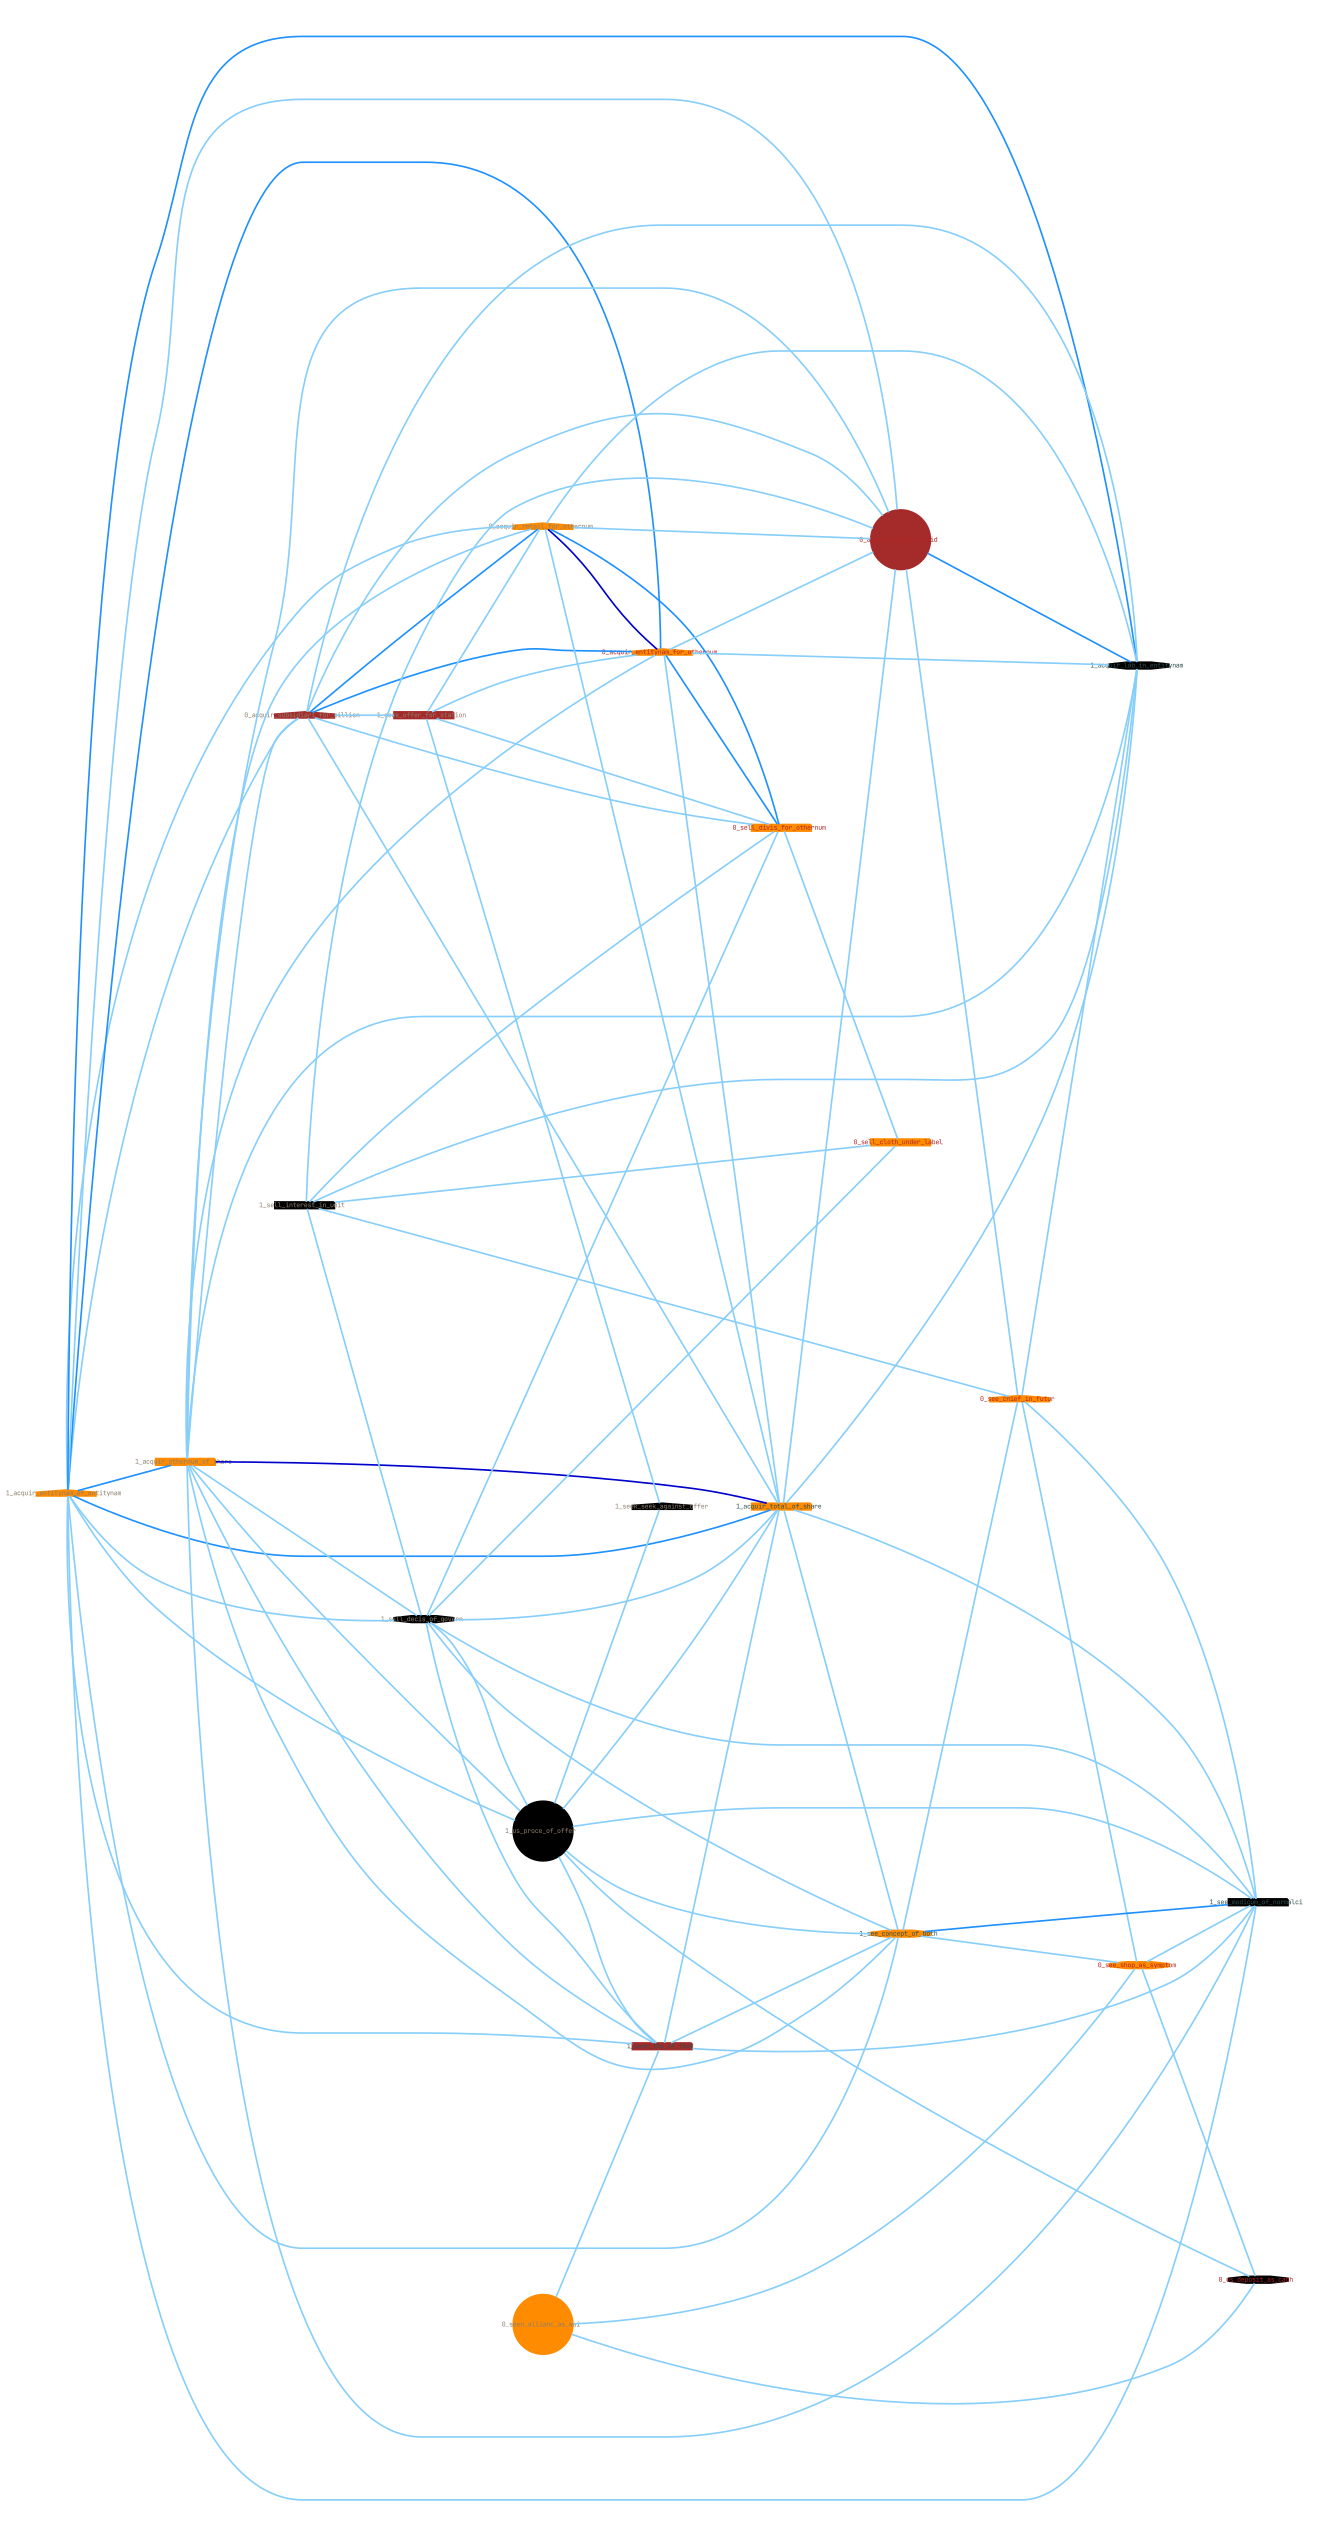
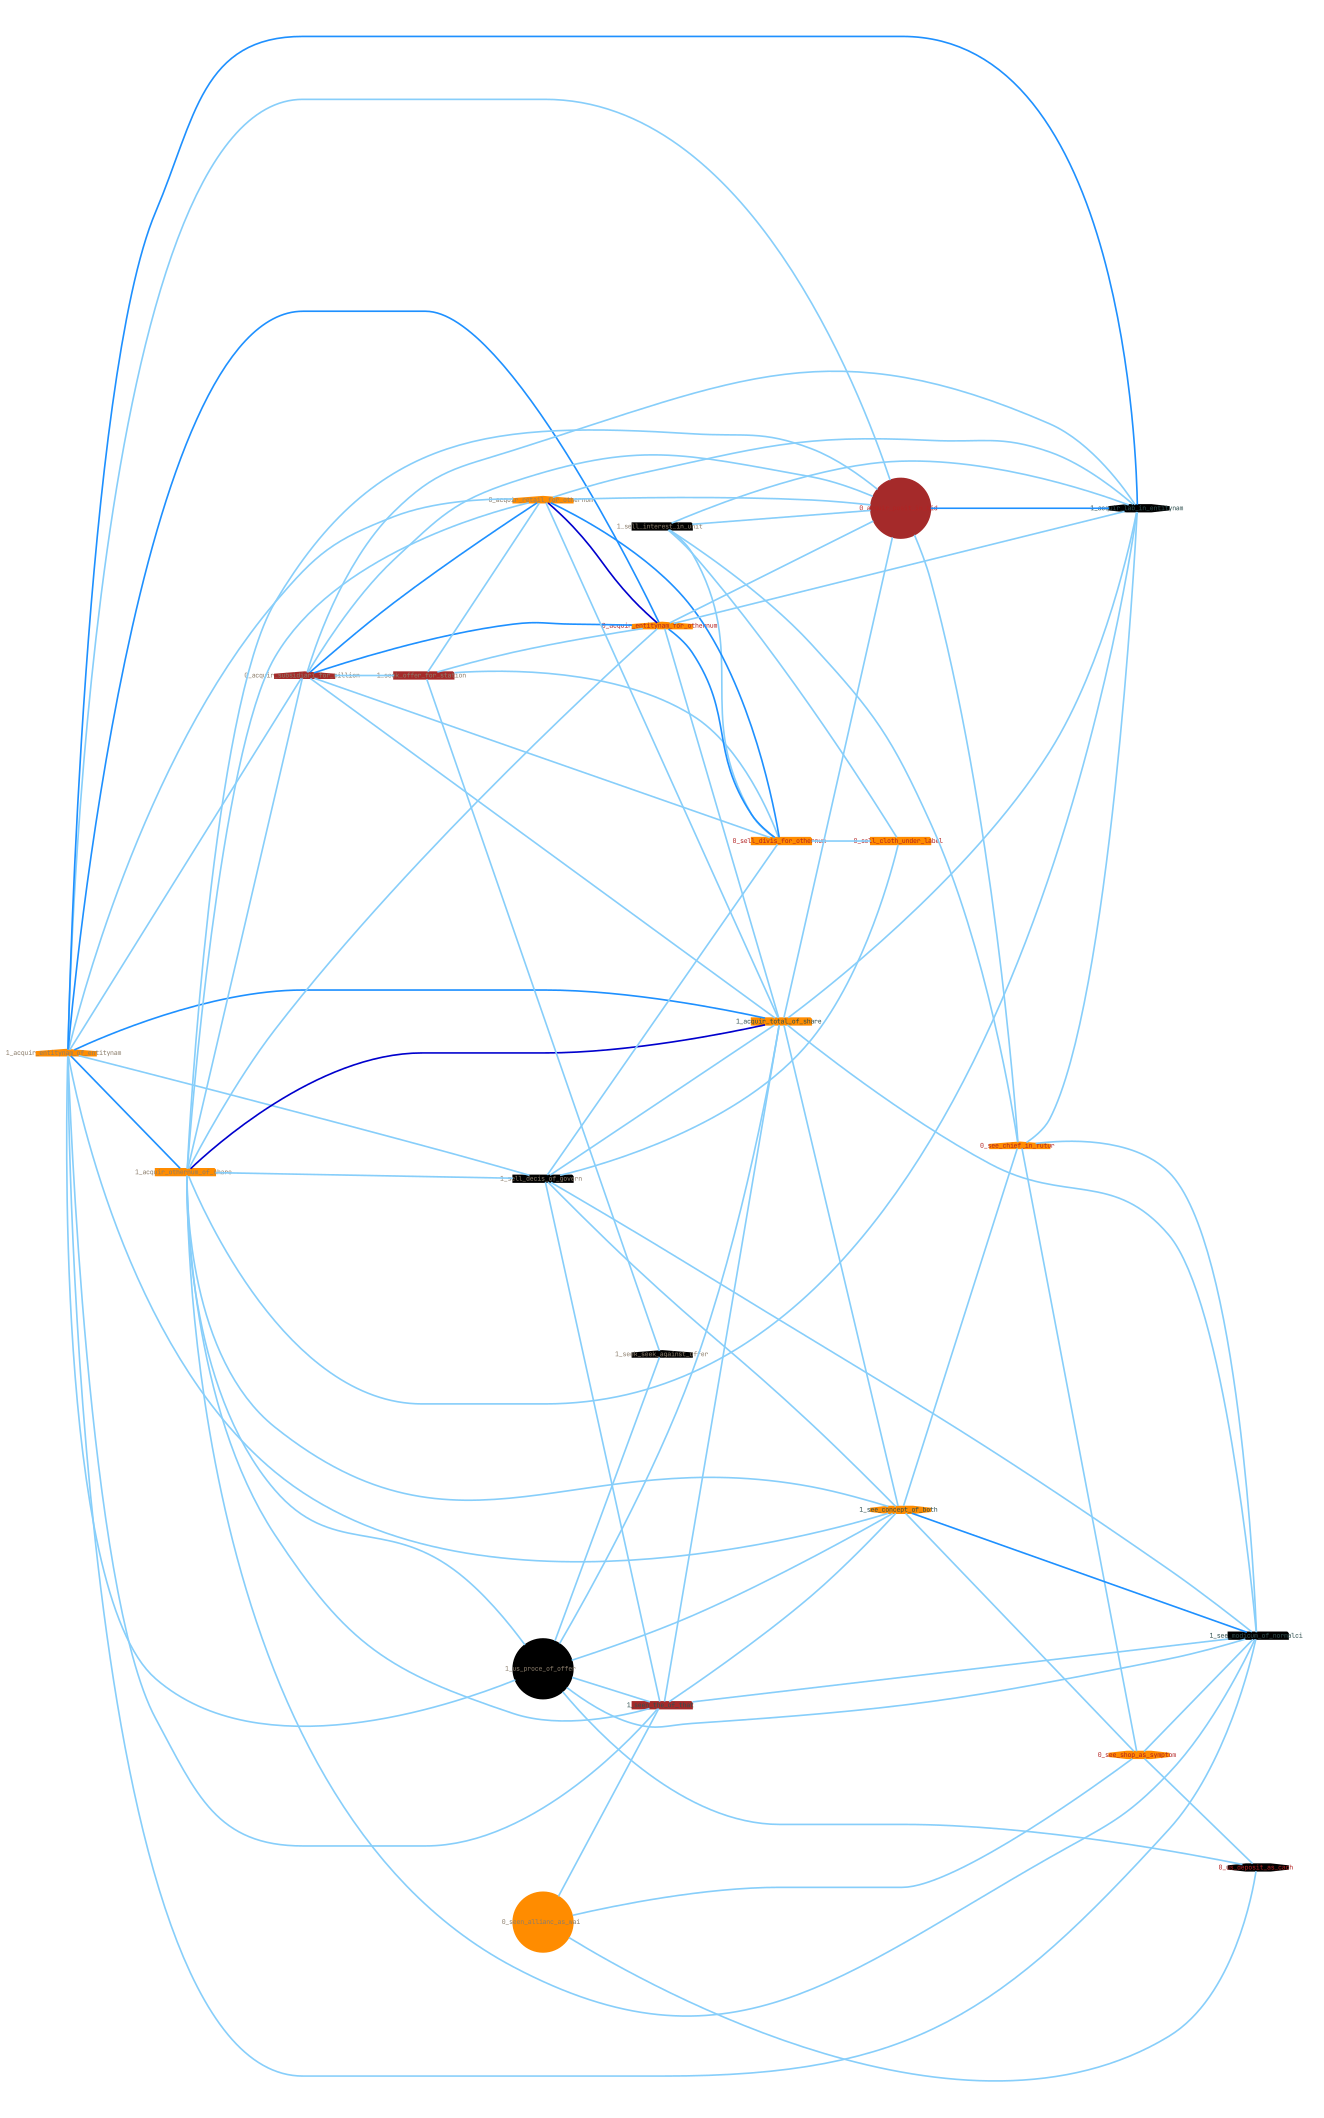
(364, 1412) -> none
(424, 1619) -> (543, 1179)
(487, 1709) -> none
